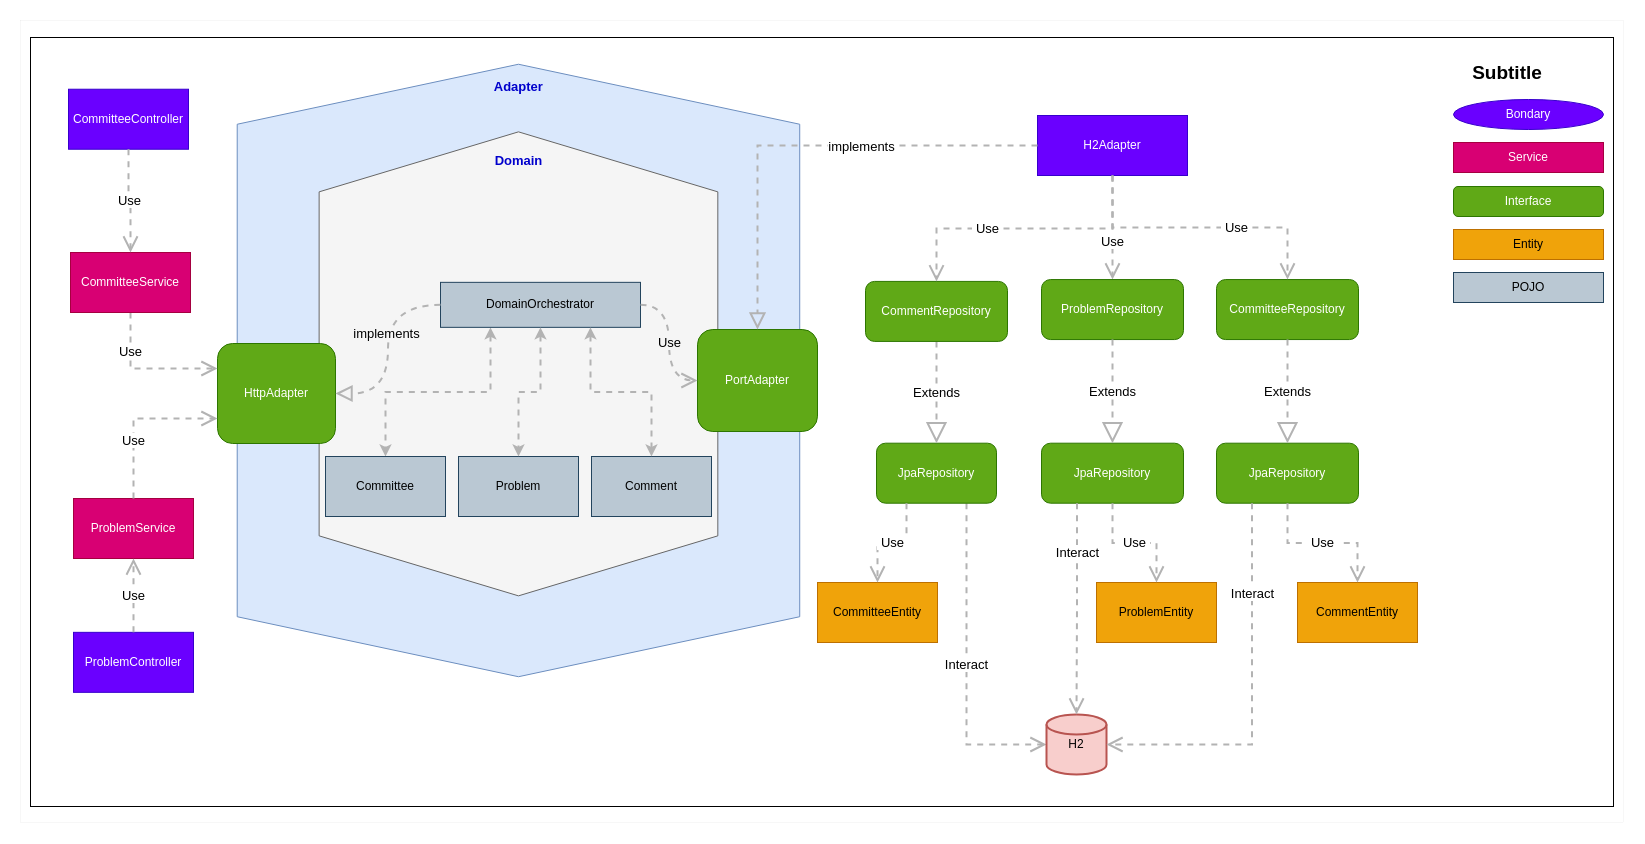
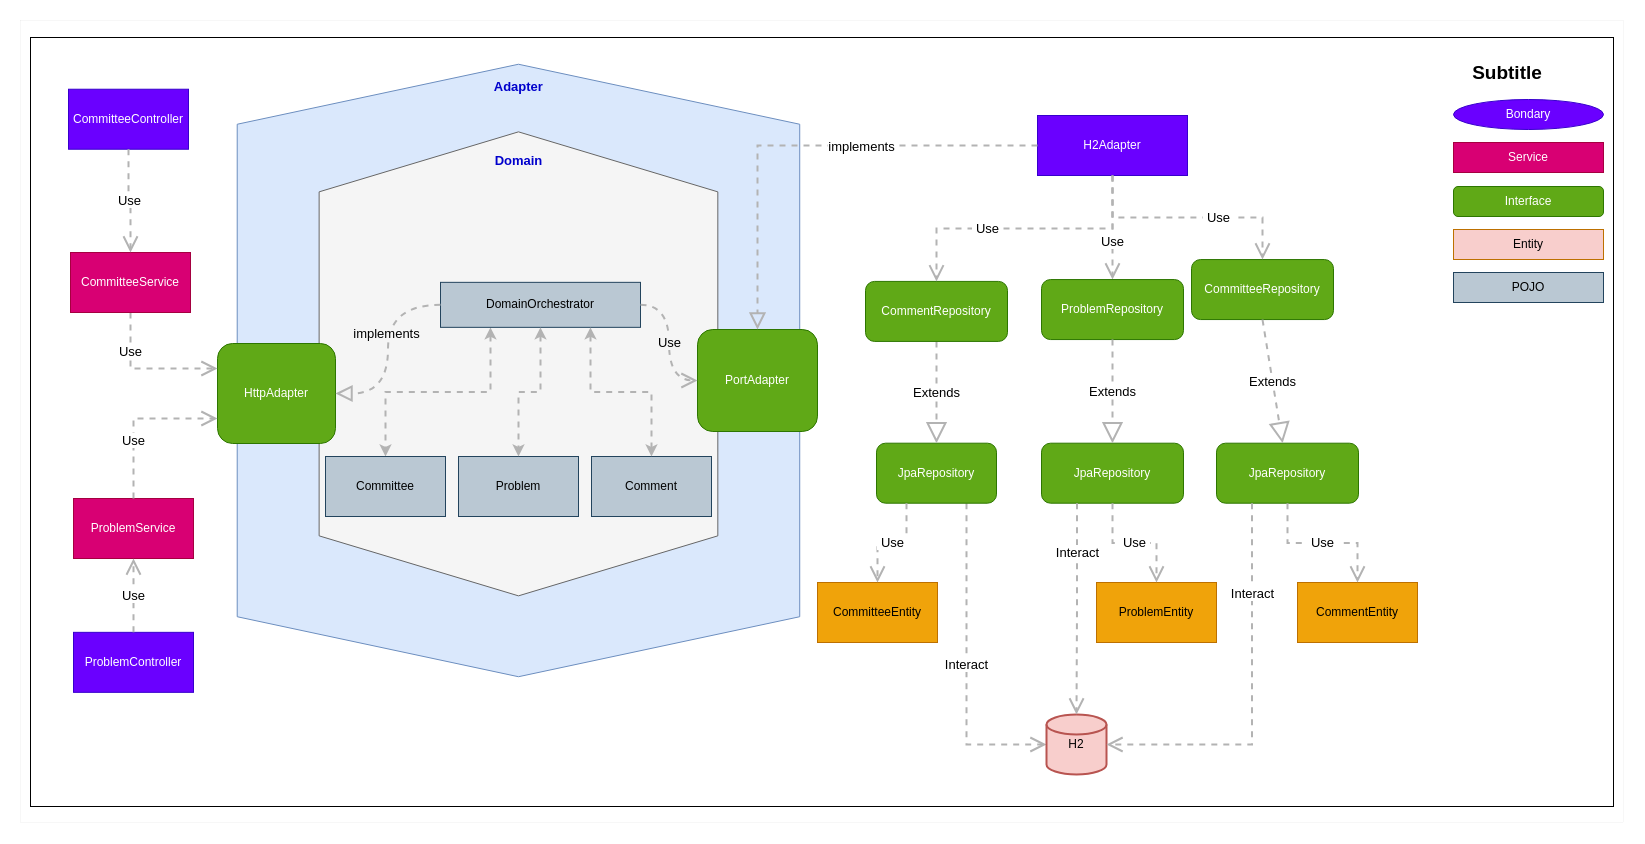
(1529, 245) -> (1529, 245)
(1288, 310) -> (1263, 290)
